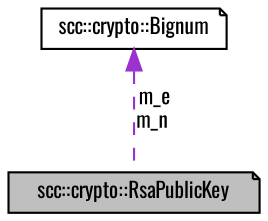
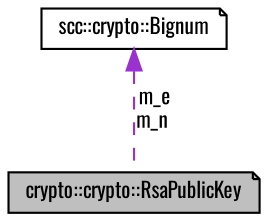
(134, 193) -> (134, 193)
